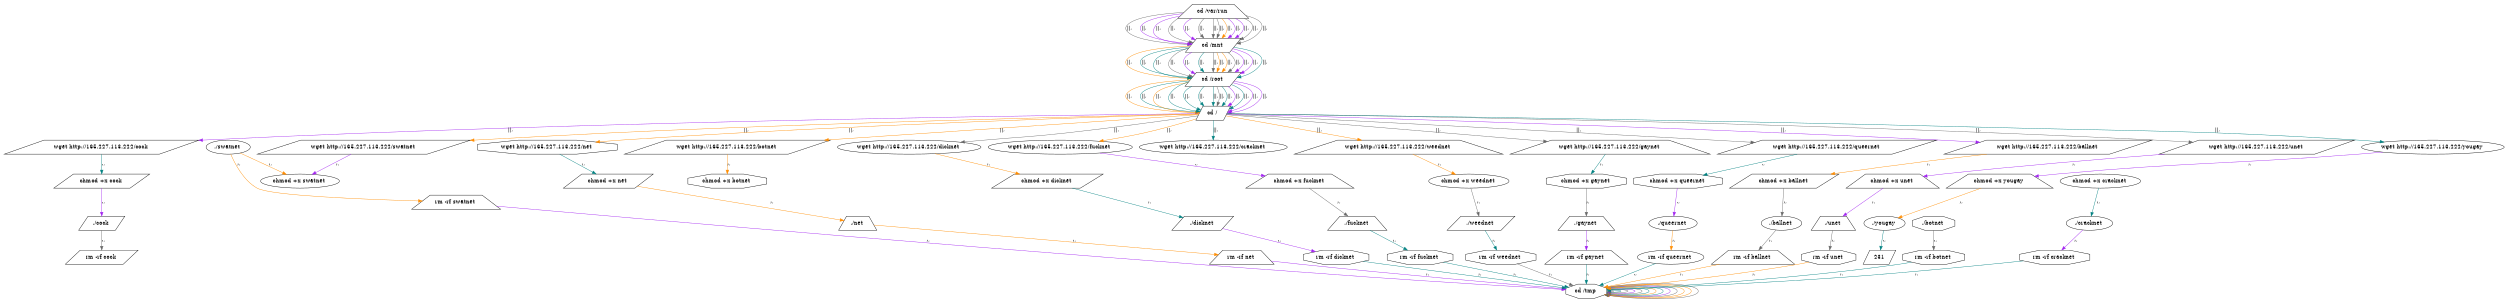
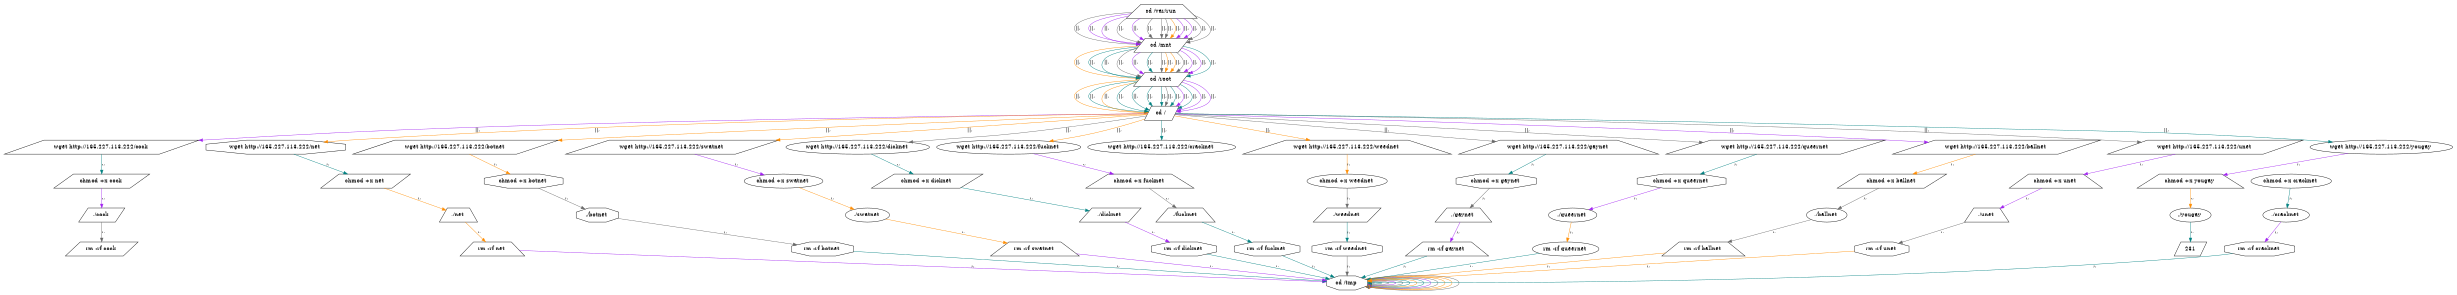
(262, 163) -> (825, 198)
(975, 163) -> (891, 163)
none -> (560, 198)
